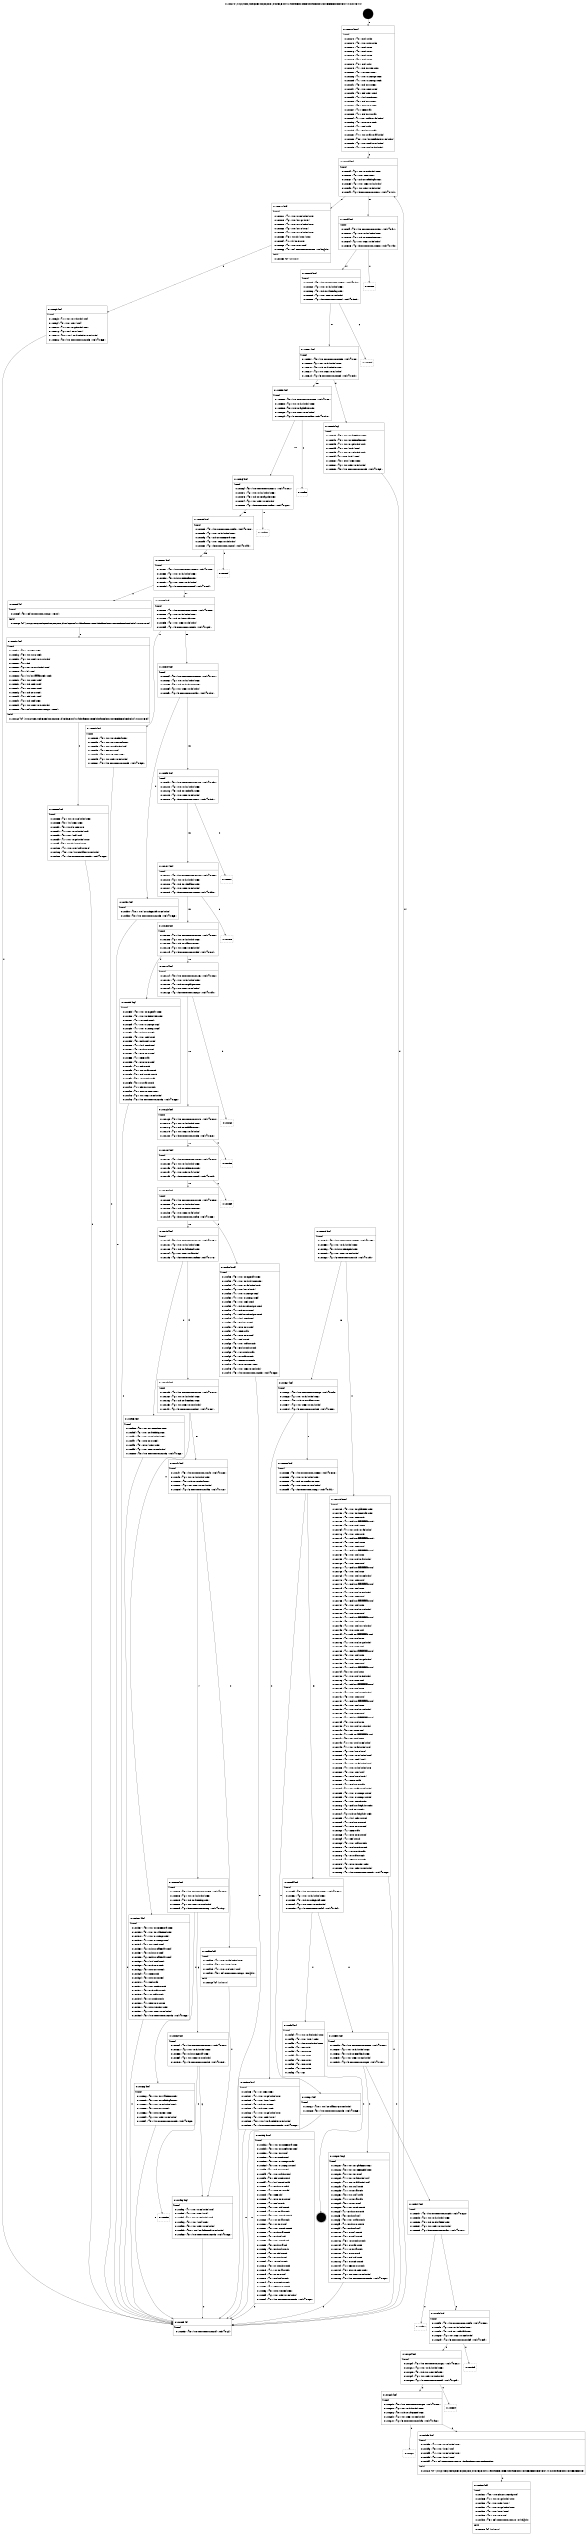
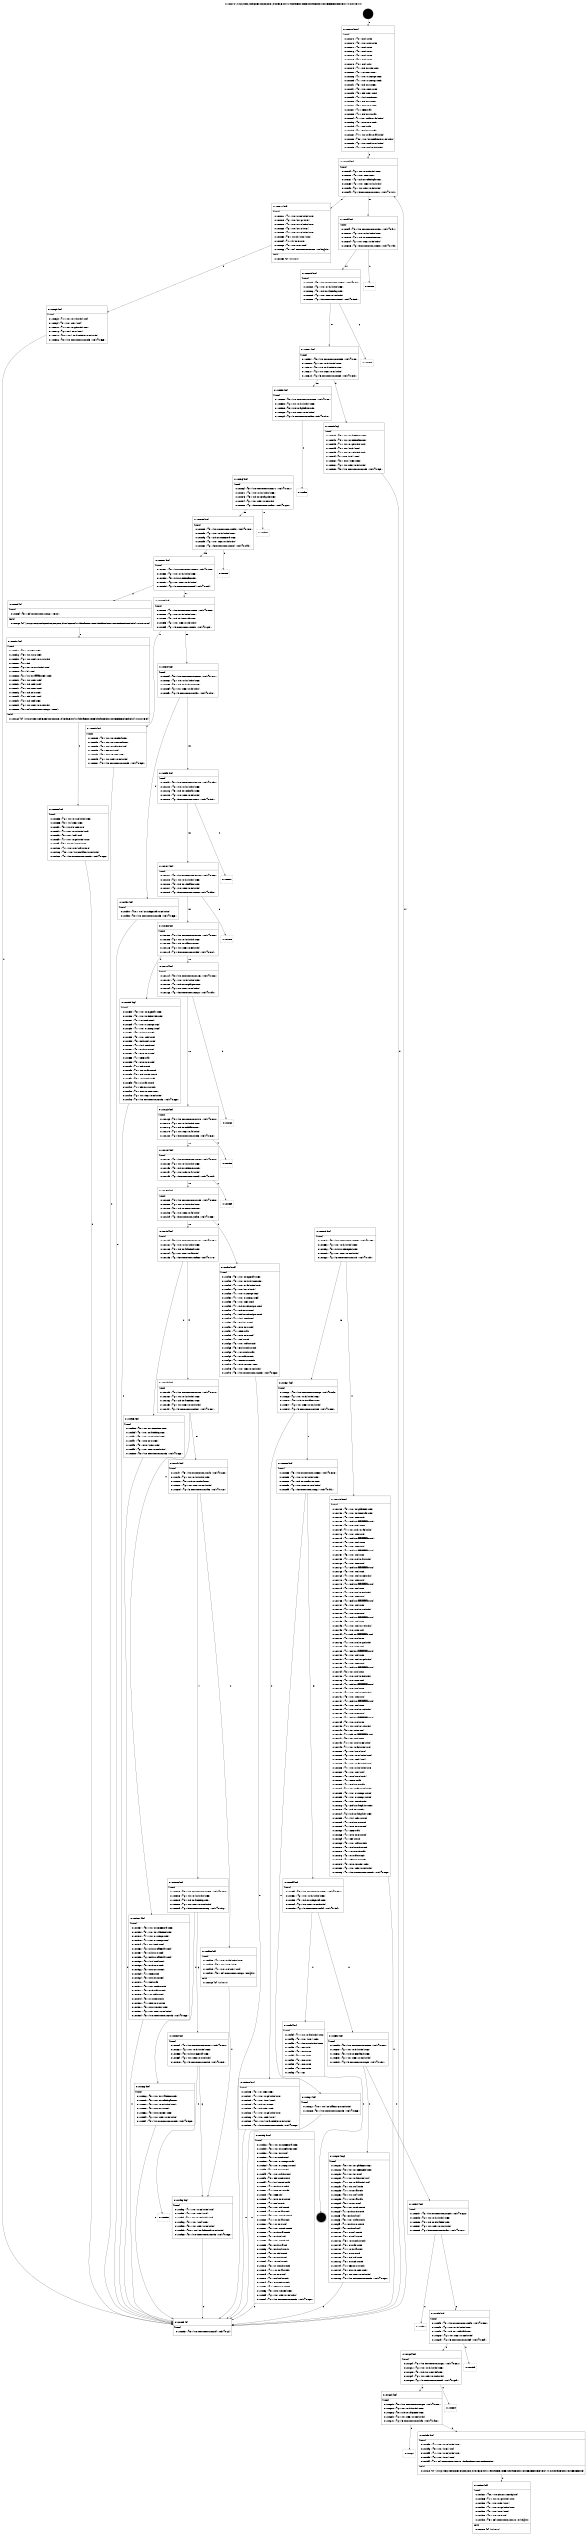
(283, 447) -> none
